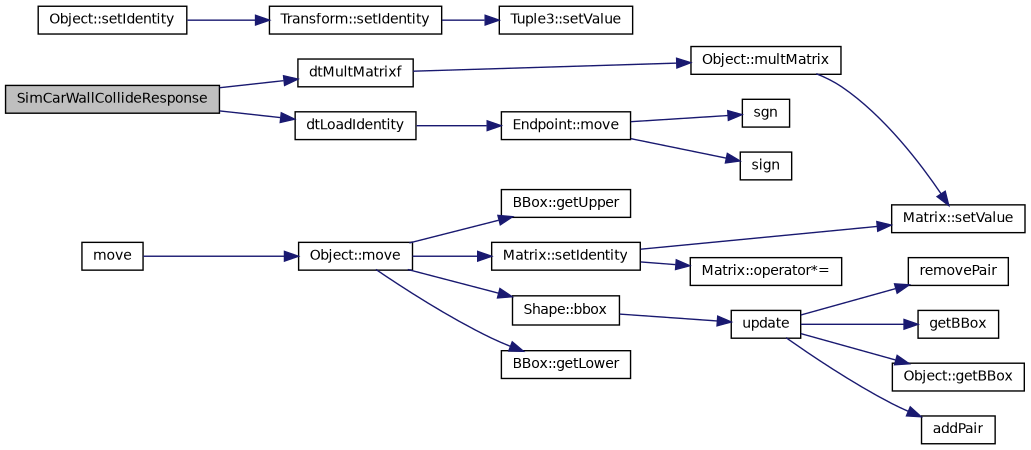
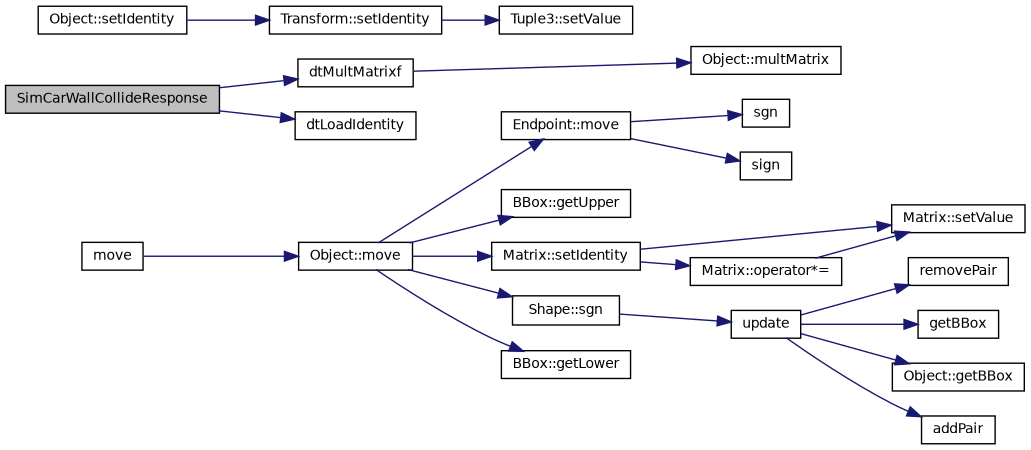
(886, 125) -> (855, 247)
(452, 126) -> (455, 195)
(566, 310) -> (566, 310)
